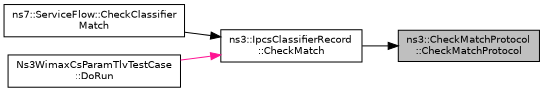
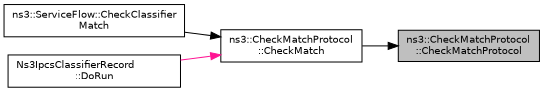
(94, 21) -> (94, 21)
(291, 46) -> (291, 46)
(94, 71) -> (94, 71)
